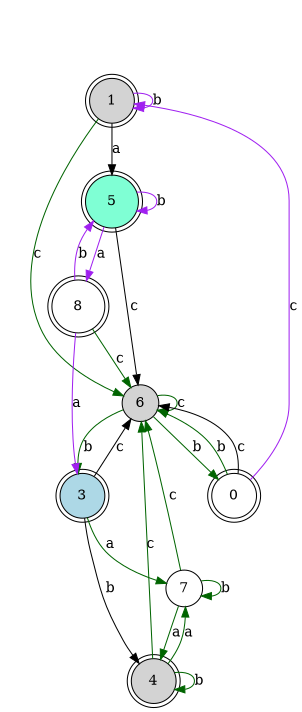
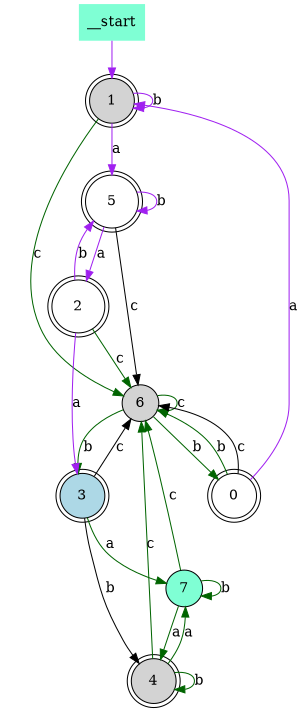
none -> (112, 22)
(112, 144) -> (112, 144)
(112, 202) -> (112, 202)
(78, 306) -> (78, 306)
(294, 306) -> (294, 306)
(184, 588) -> (184, 588)
